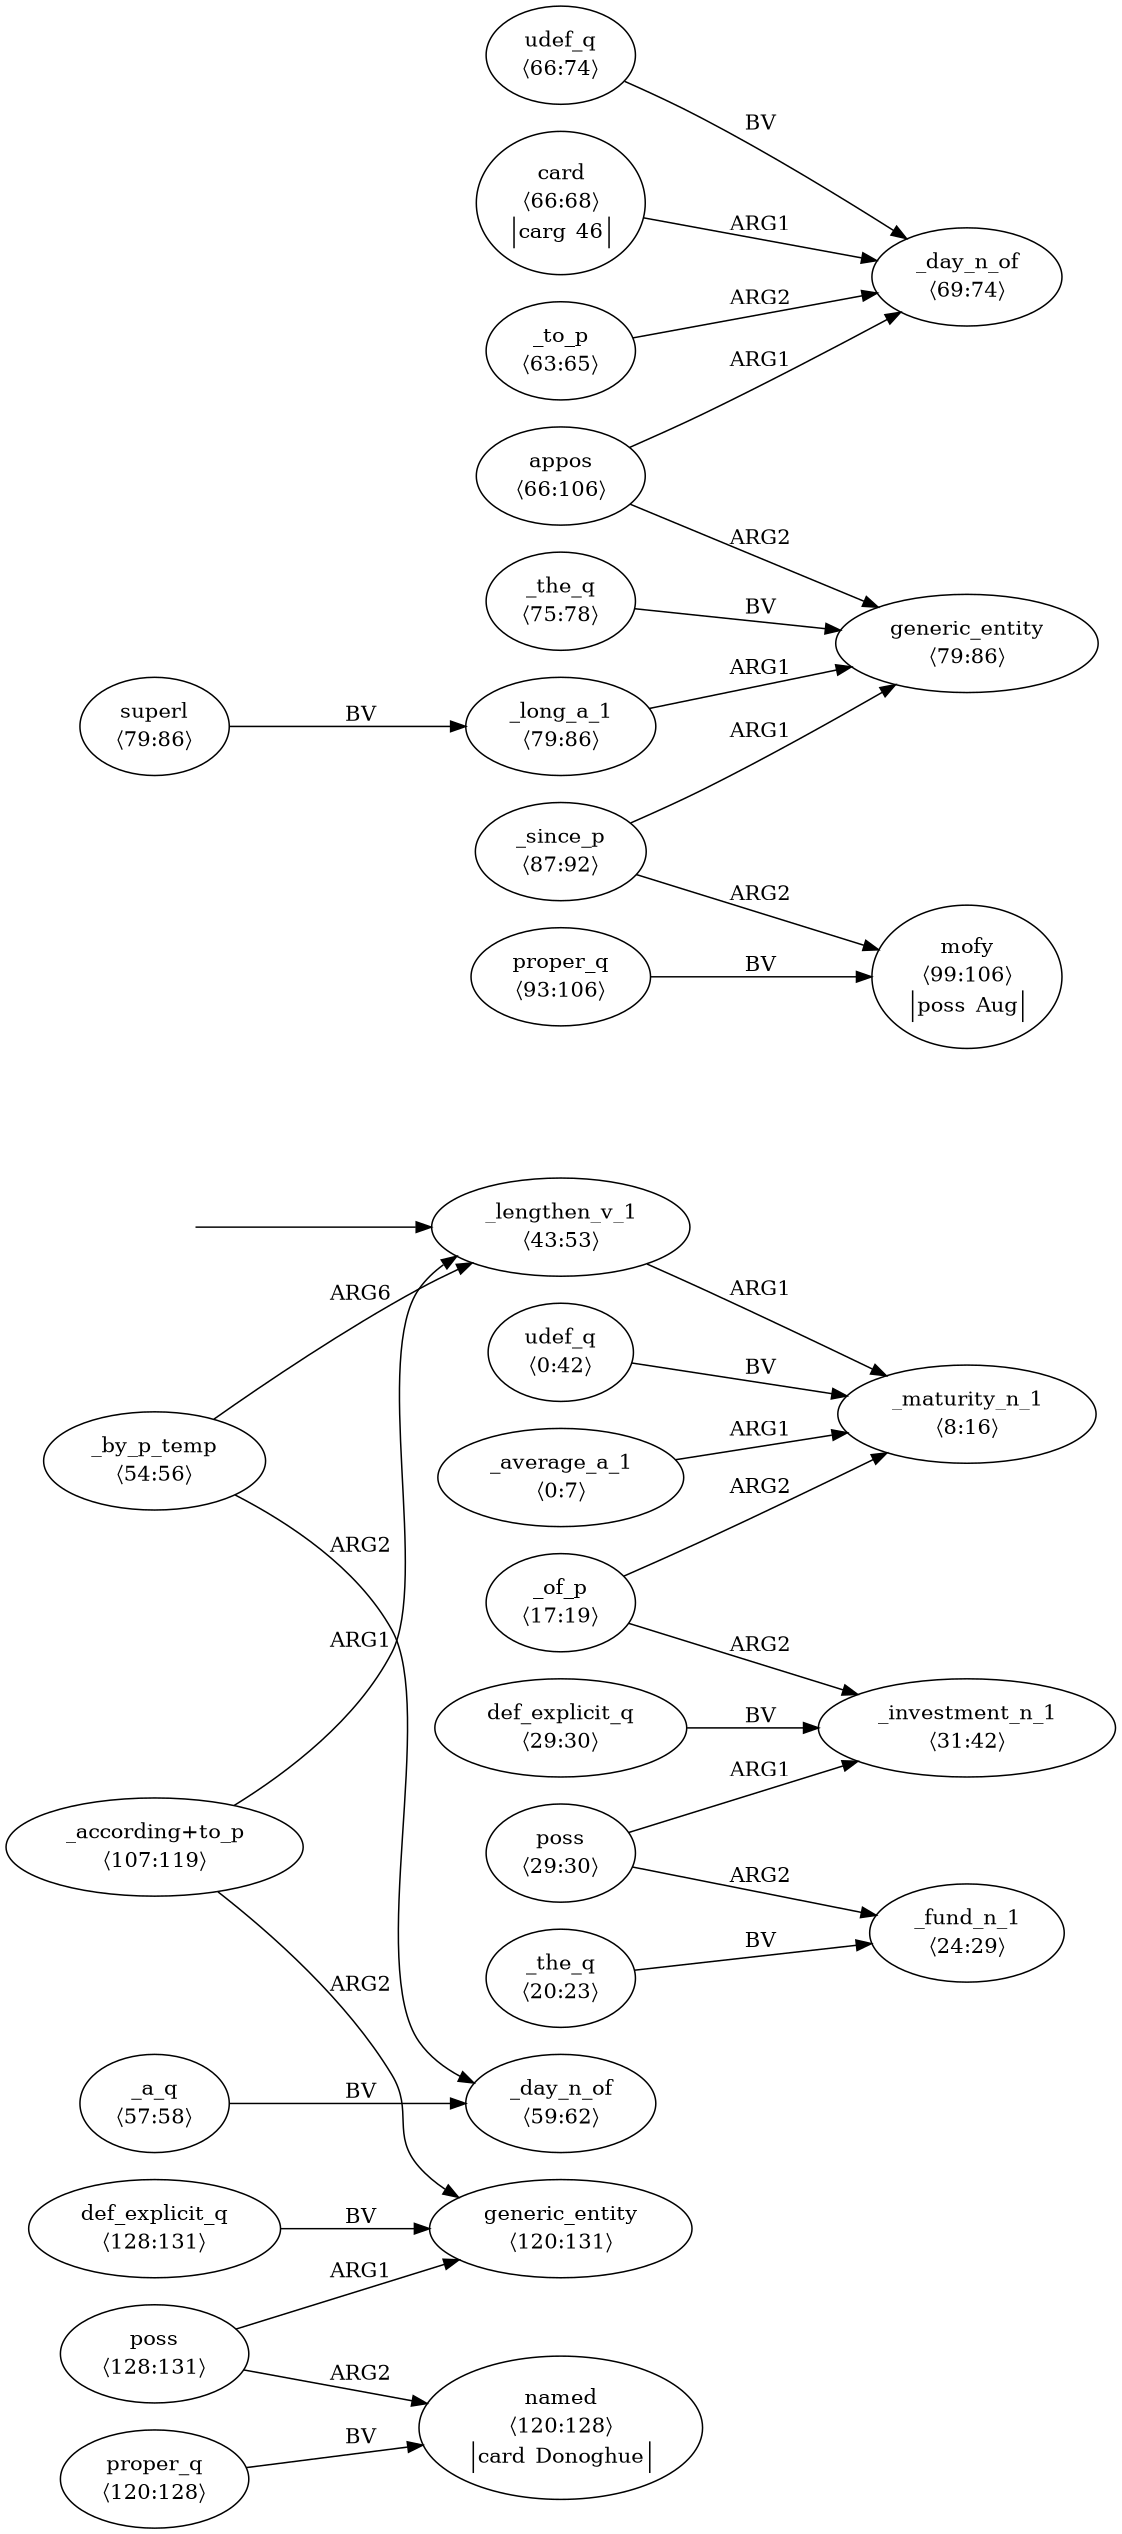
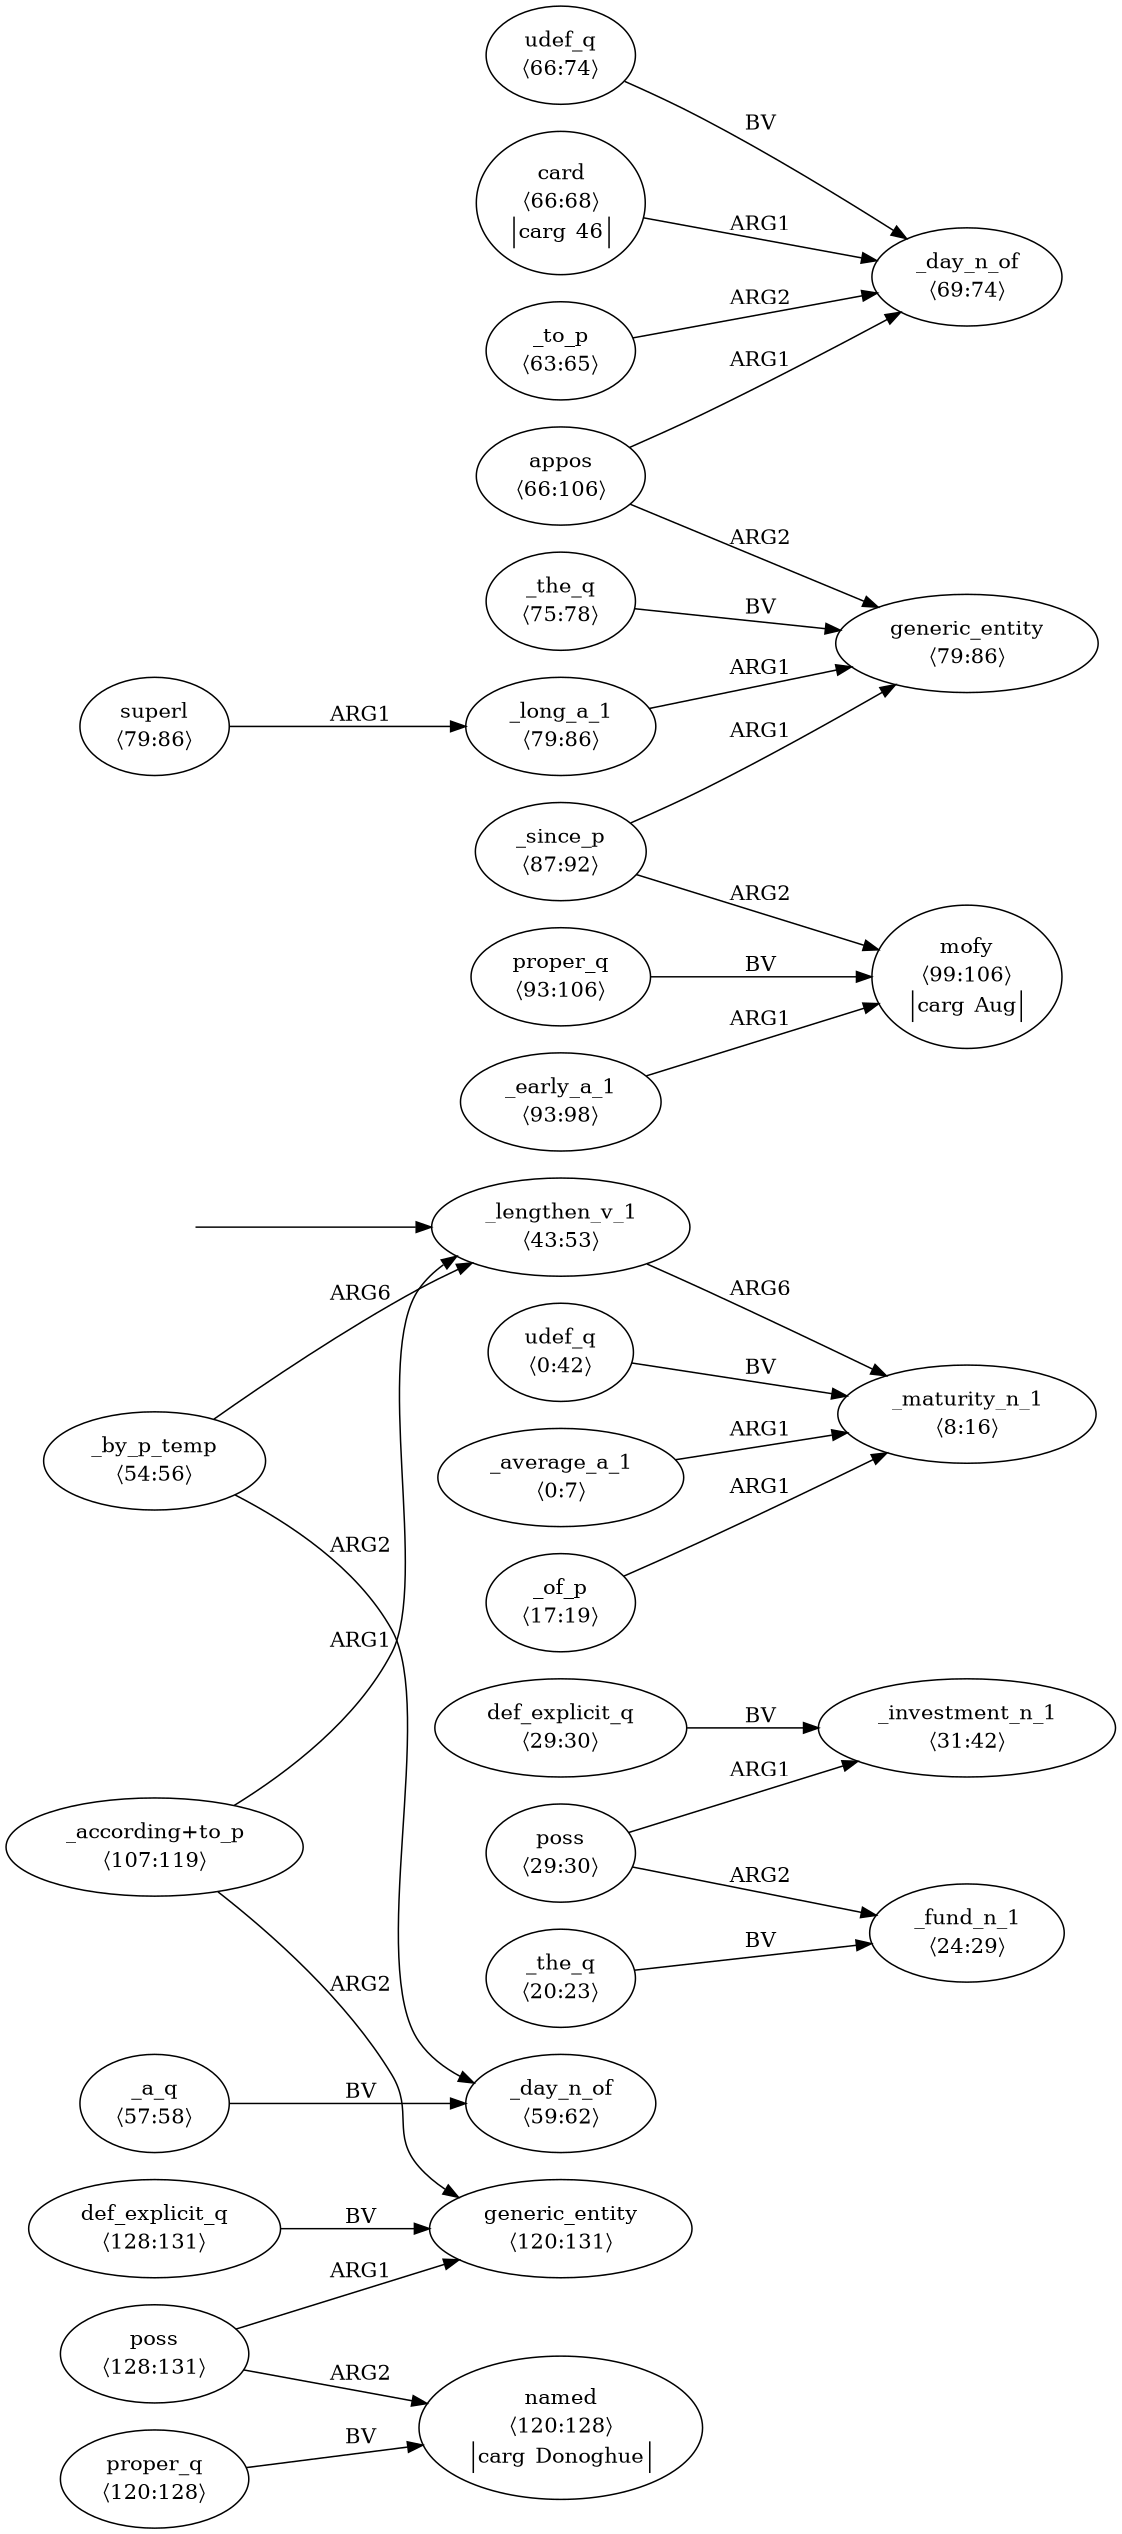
(361, 715) -> (361, 715)
(942, 1005) -> (941, 1005)
none -> (561, 1102)
(761, 1290) -> (761, 1290)
(761, 1487) -> (761, 1487)
(736, 1657) -> none
(502, 2456) -> (502, 2456)
